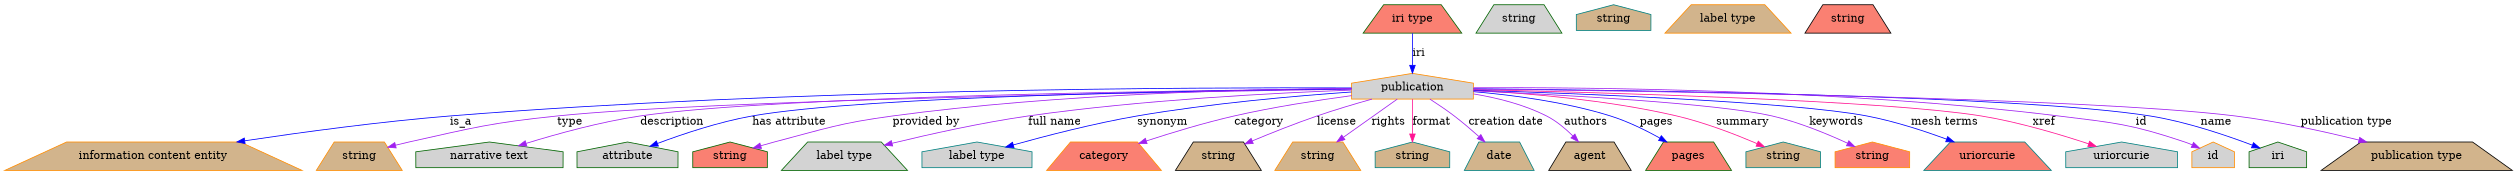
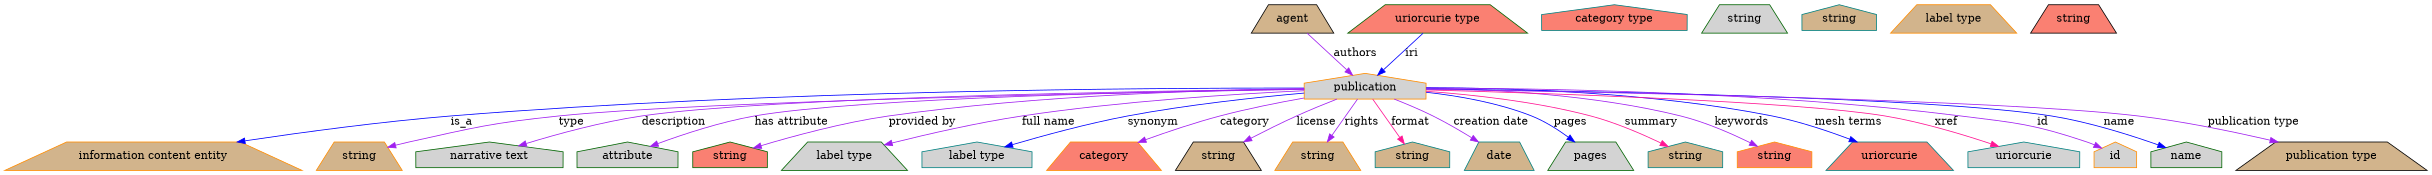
(1412, 19) -> (1438, 19)
none -> (1614, 19)
(845, 106) -> (849, 106)
(1527, 107) -> (1327, 51)
(1689, 156) -> (1591, 156)
(2278, 156) -> (2186, 156)
